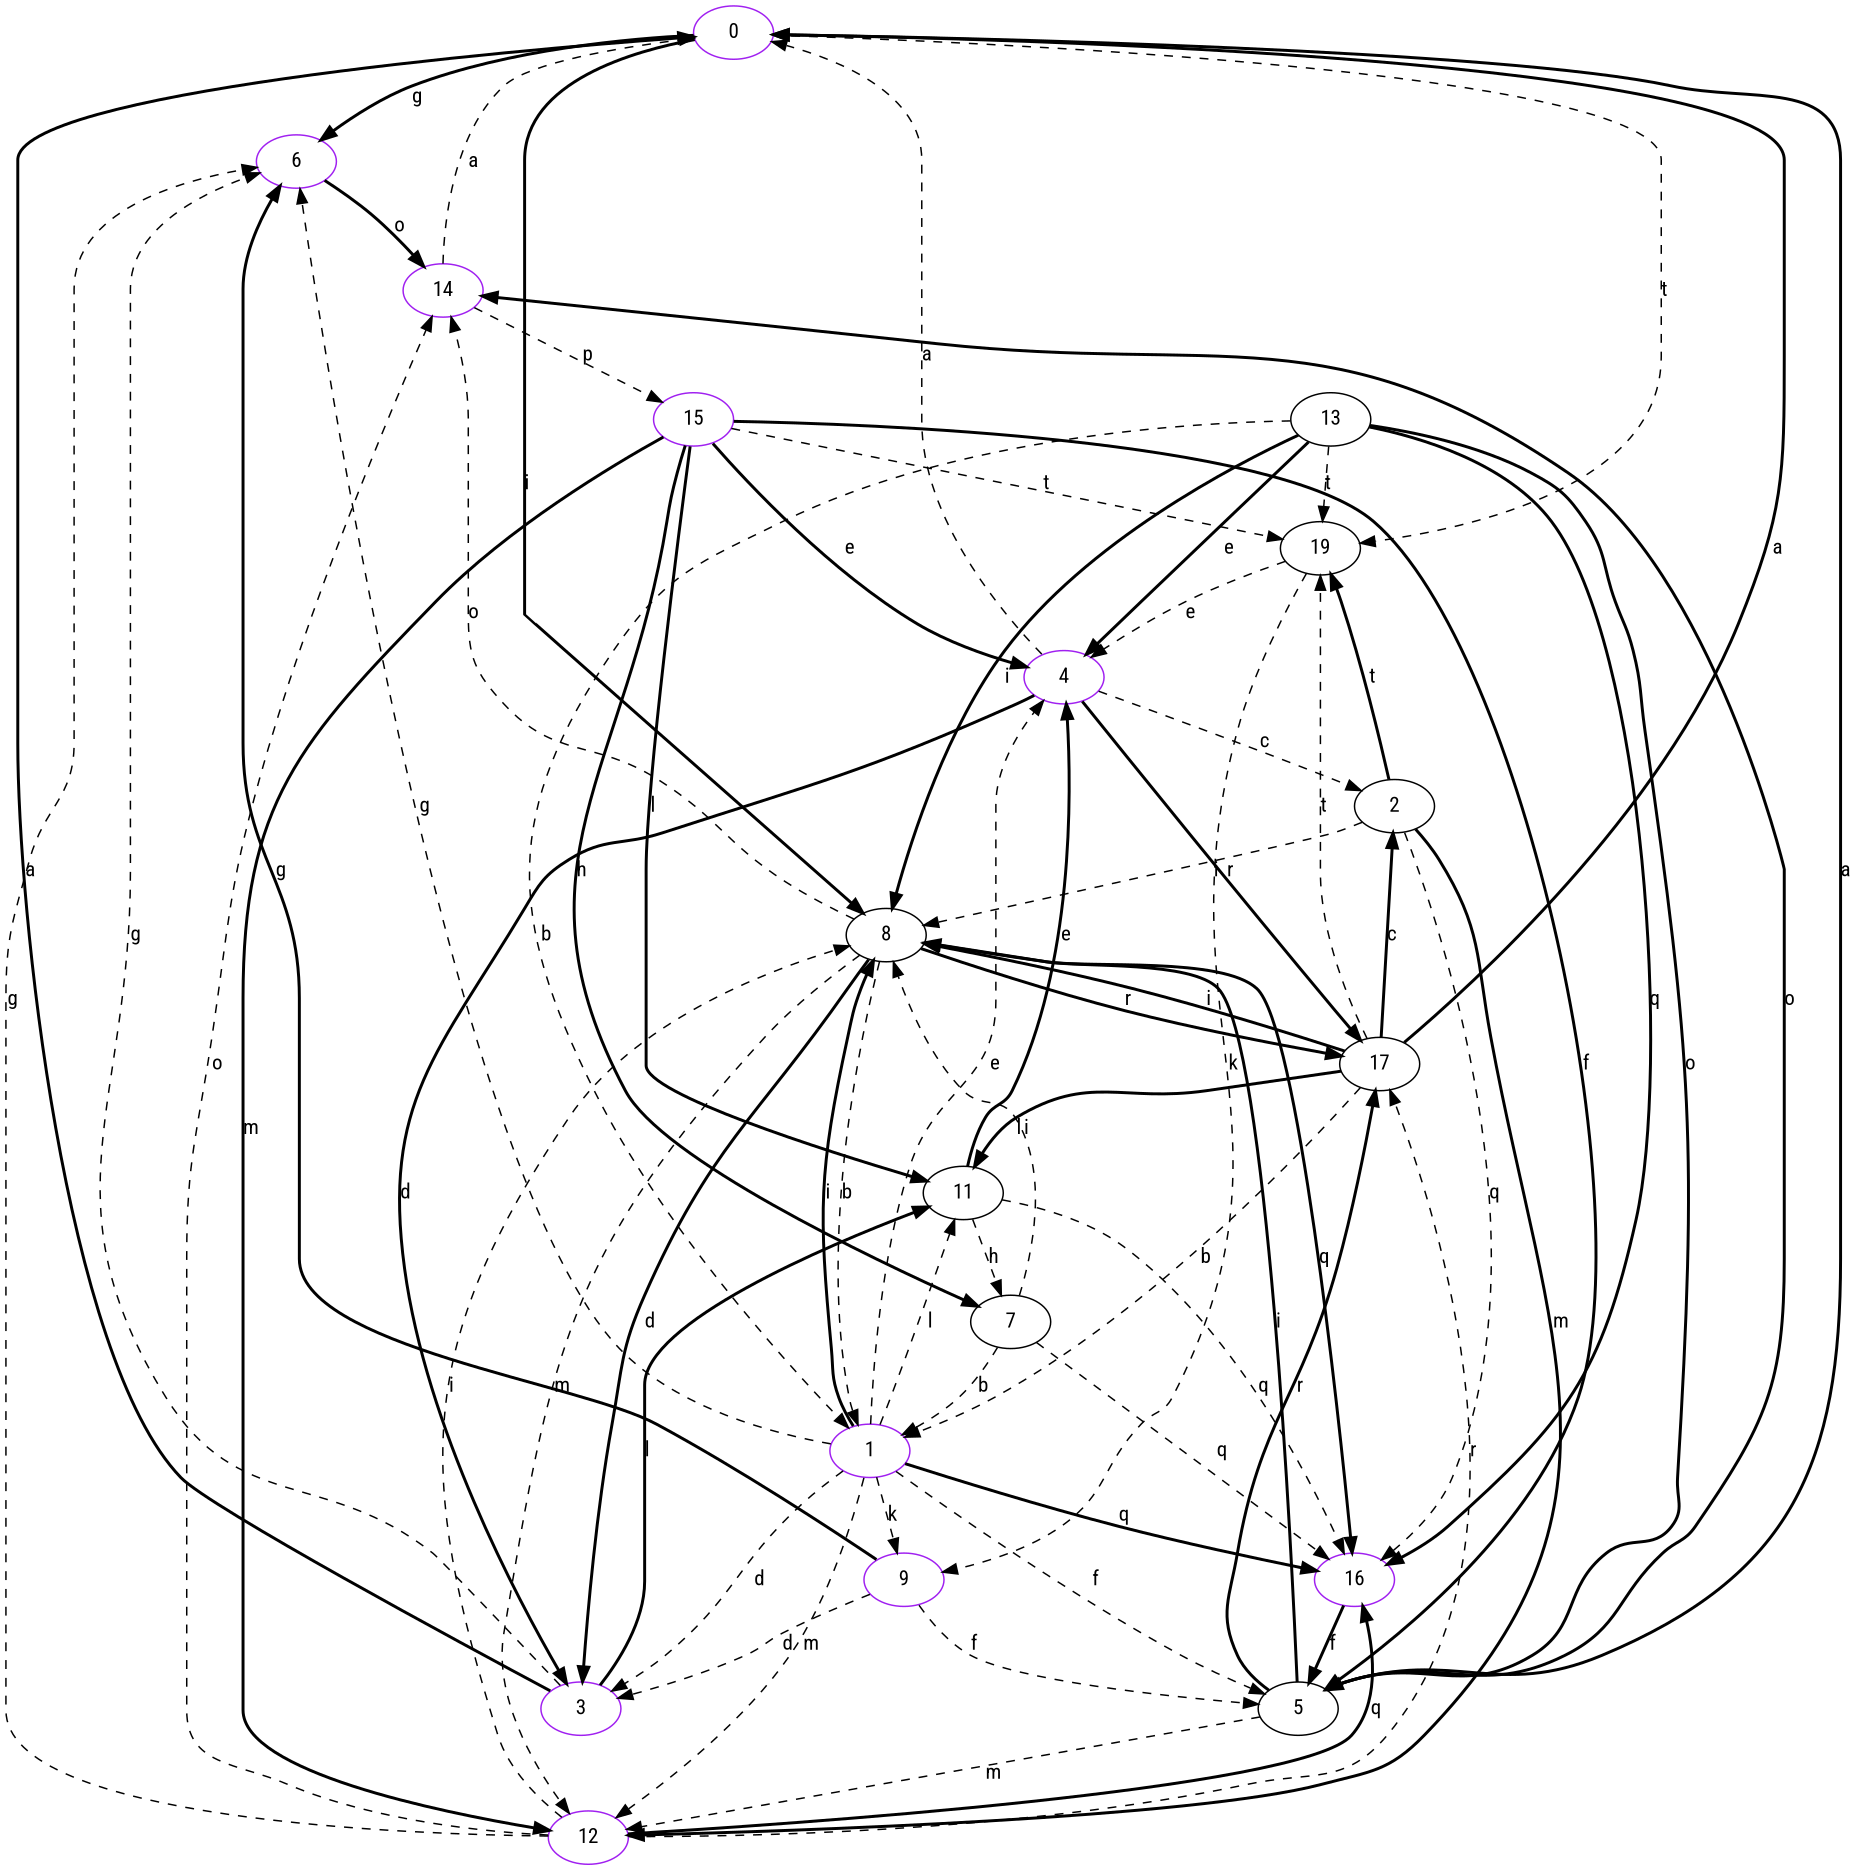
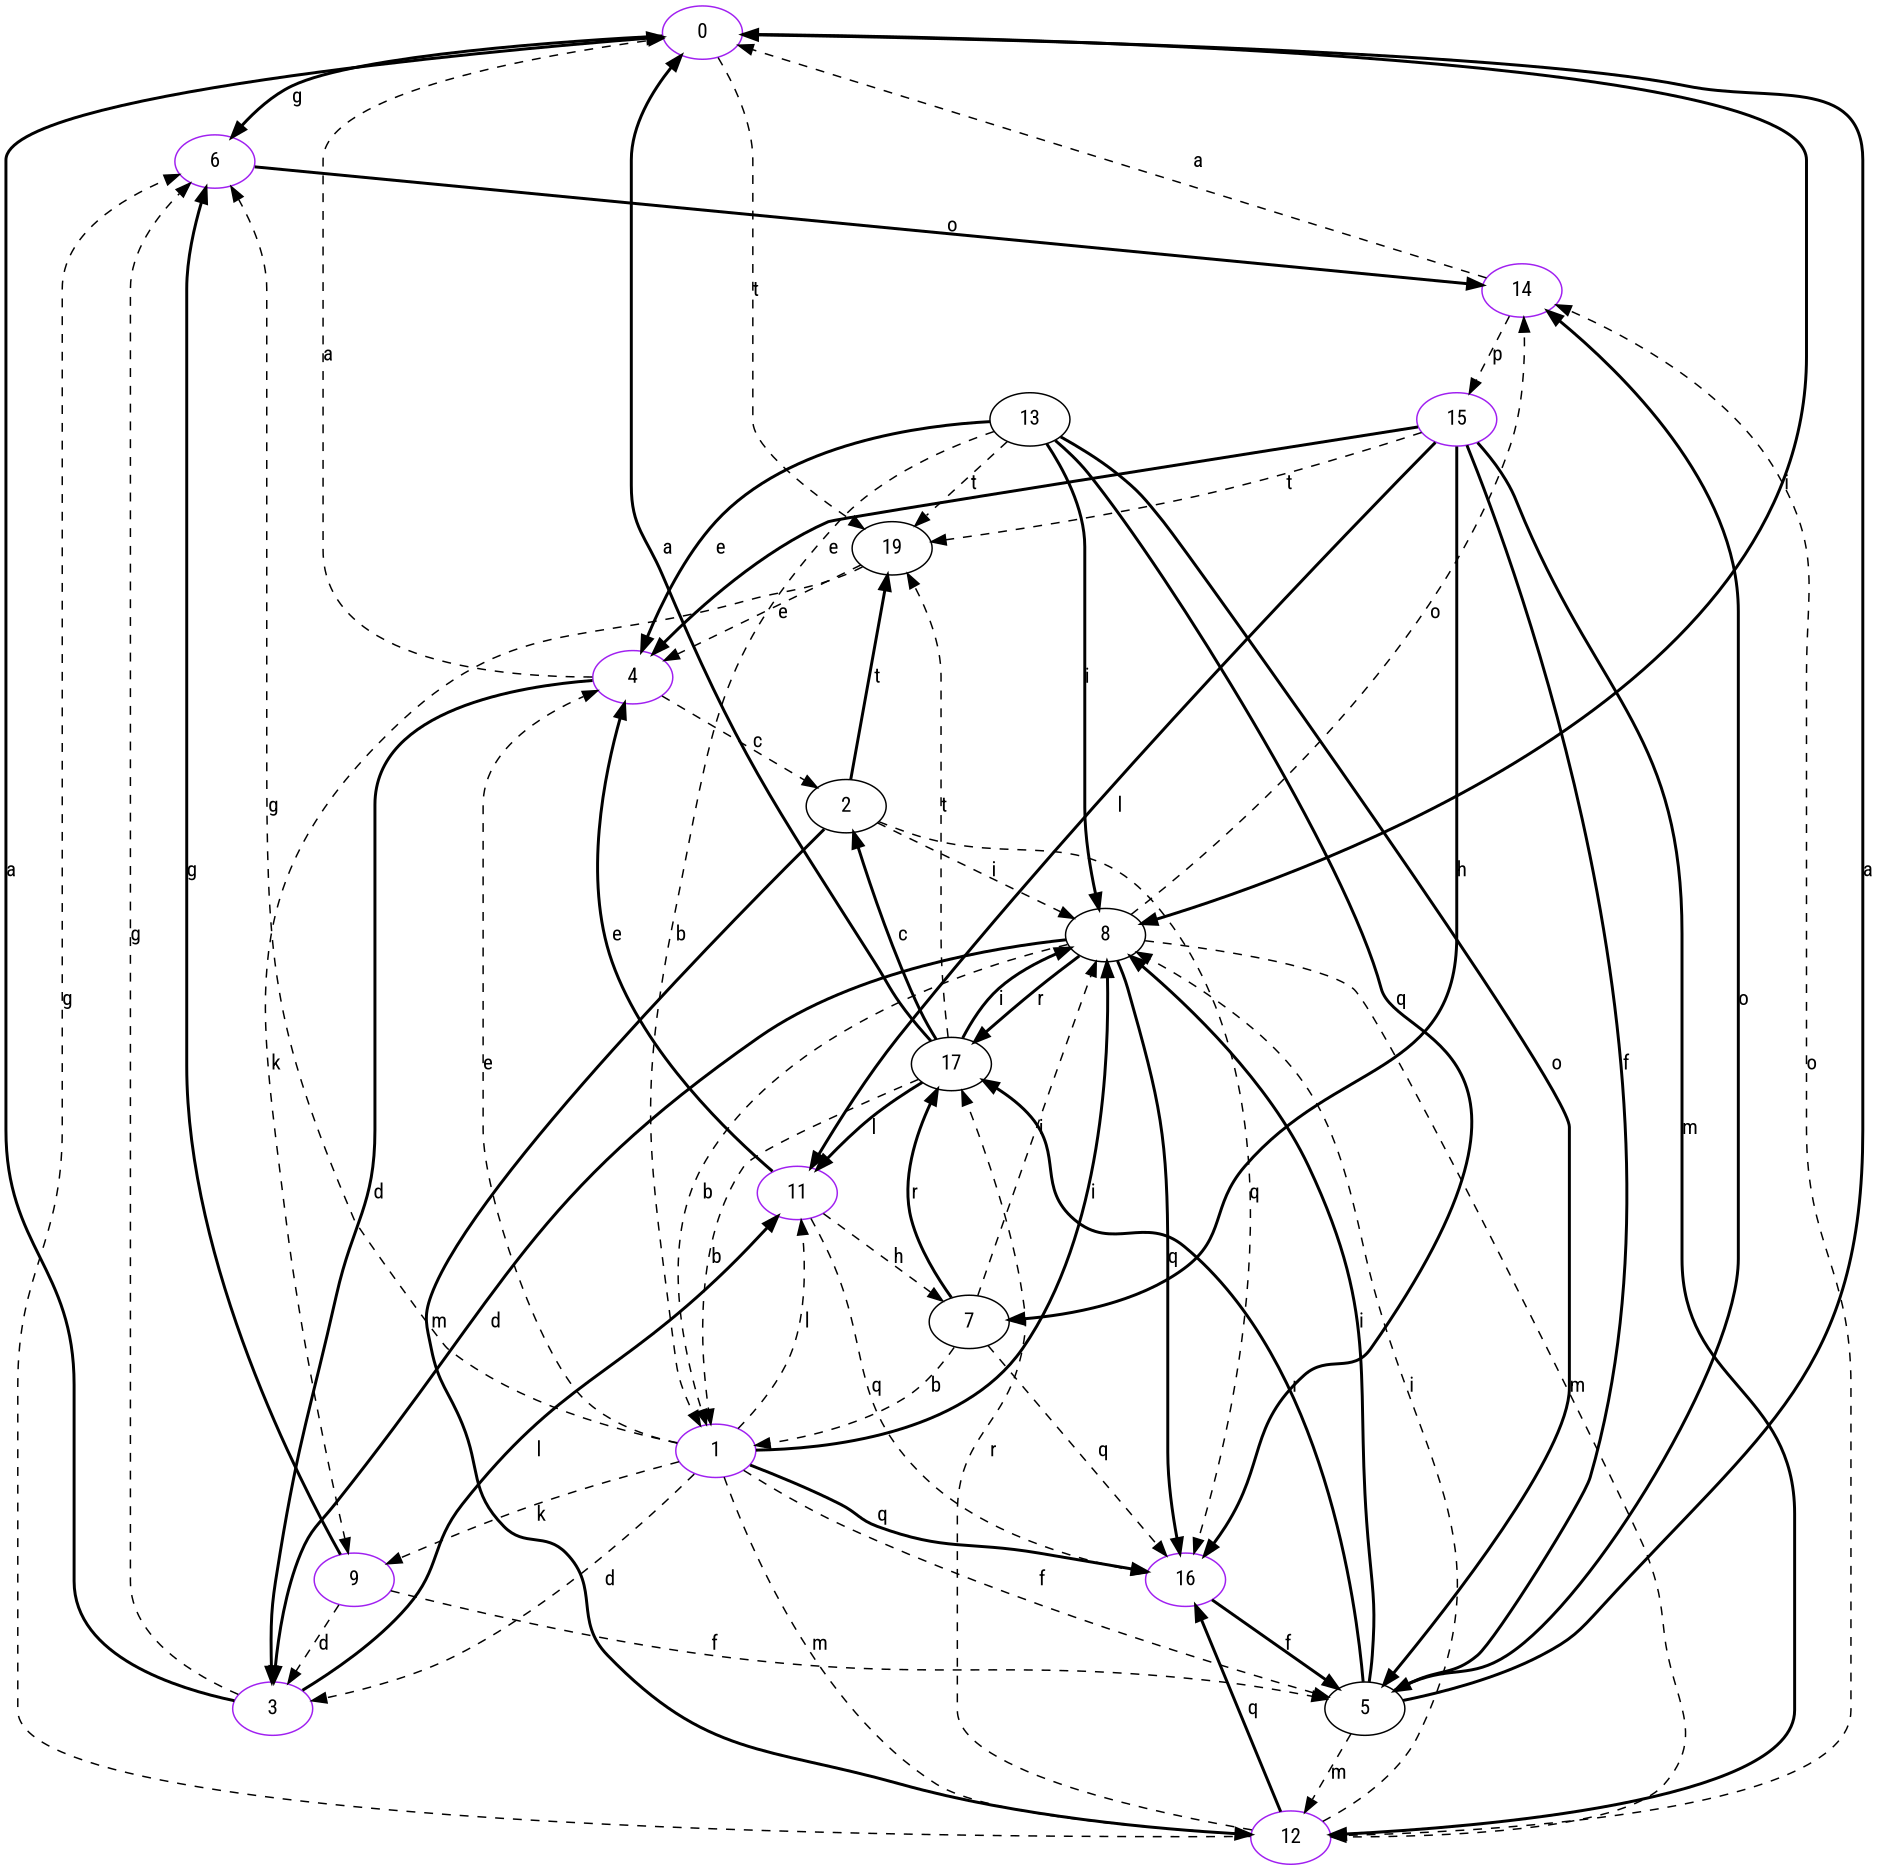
(1202, 850) -> (909, 1204)
(963, 1193) -> (797, 1193)
